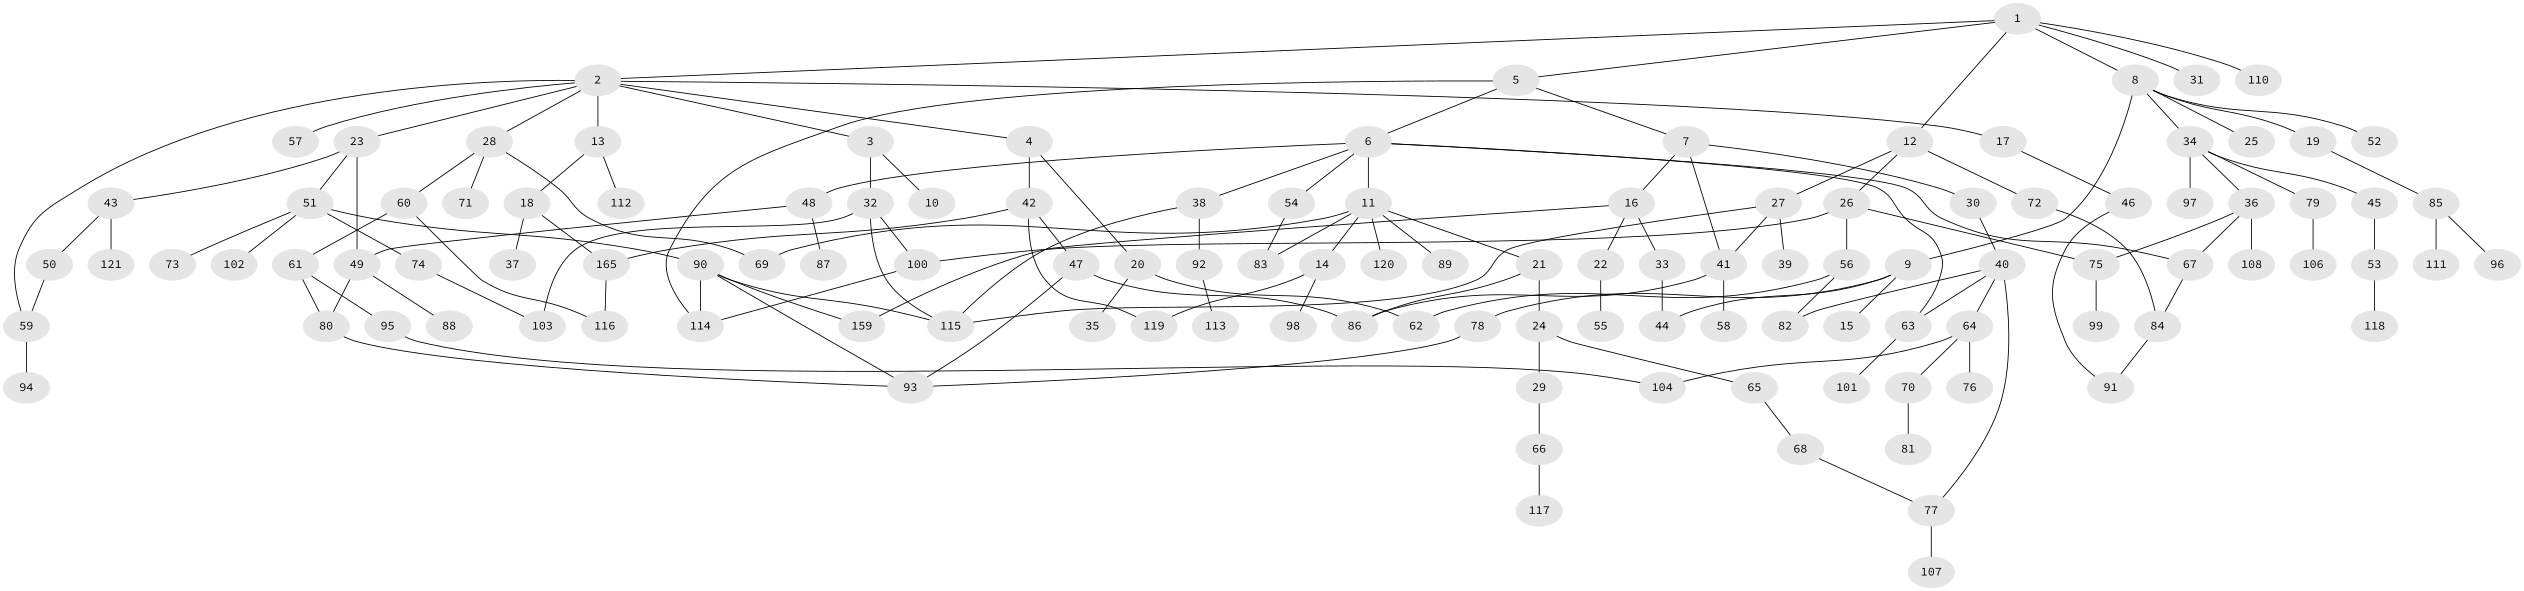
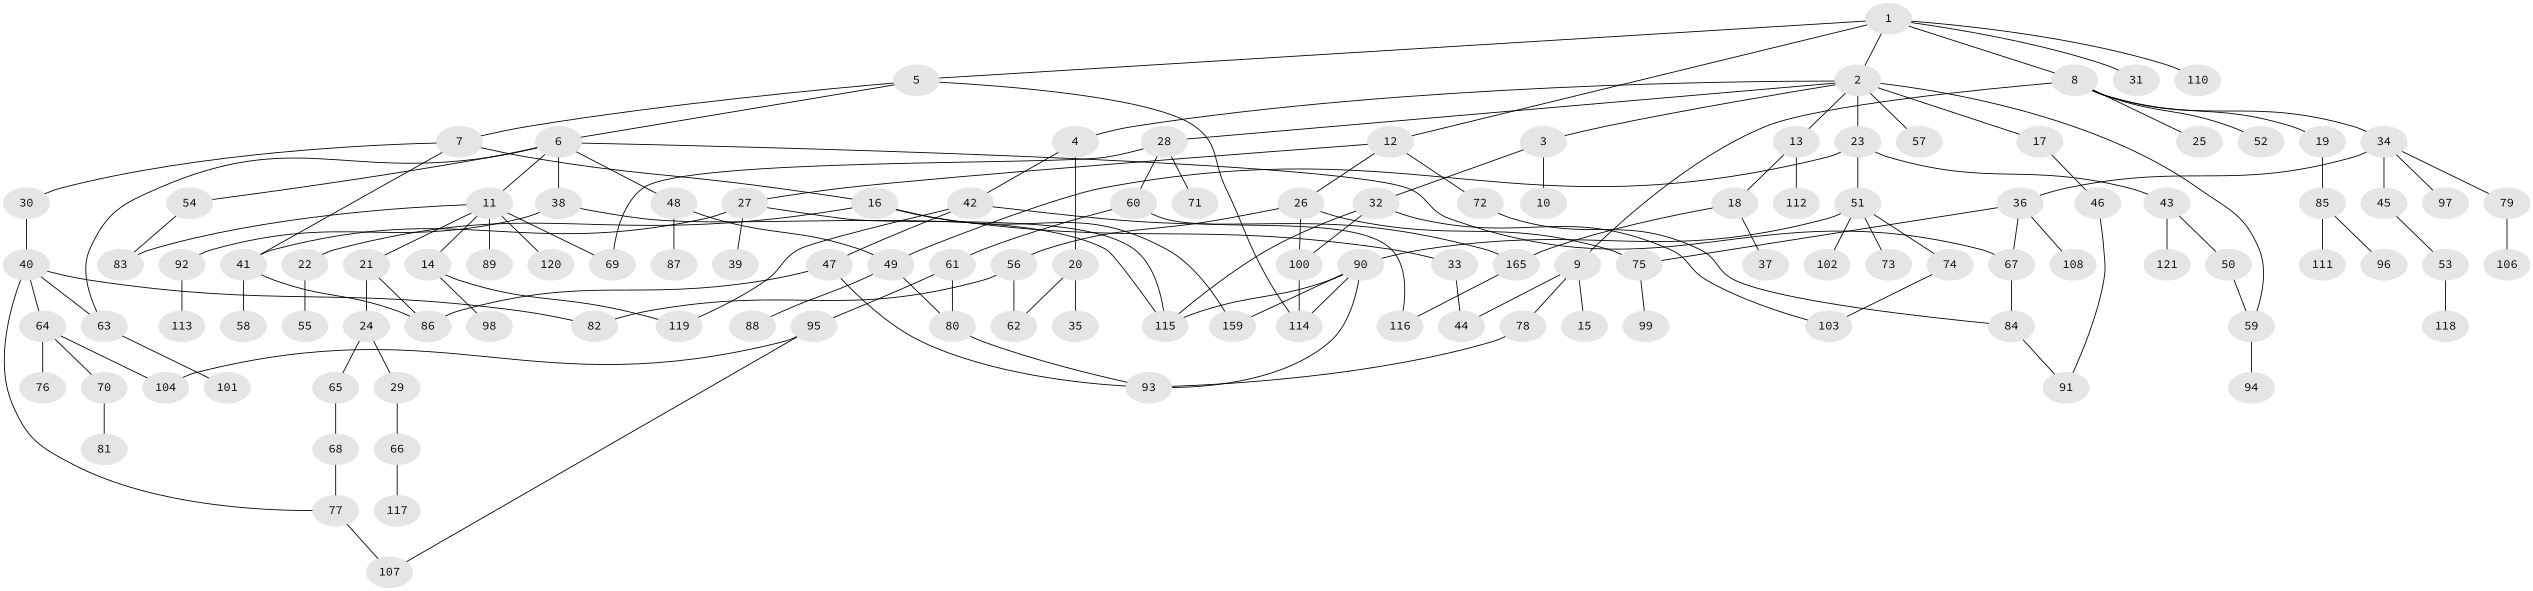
none -> (602, 449)
